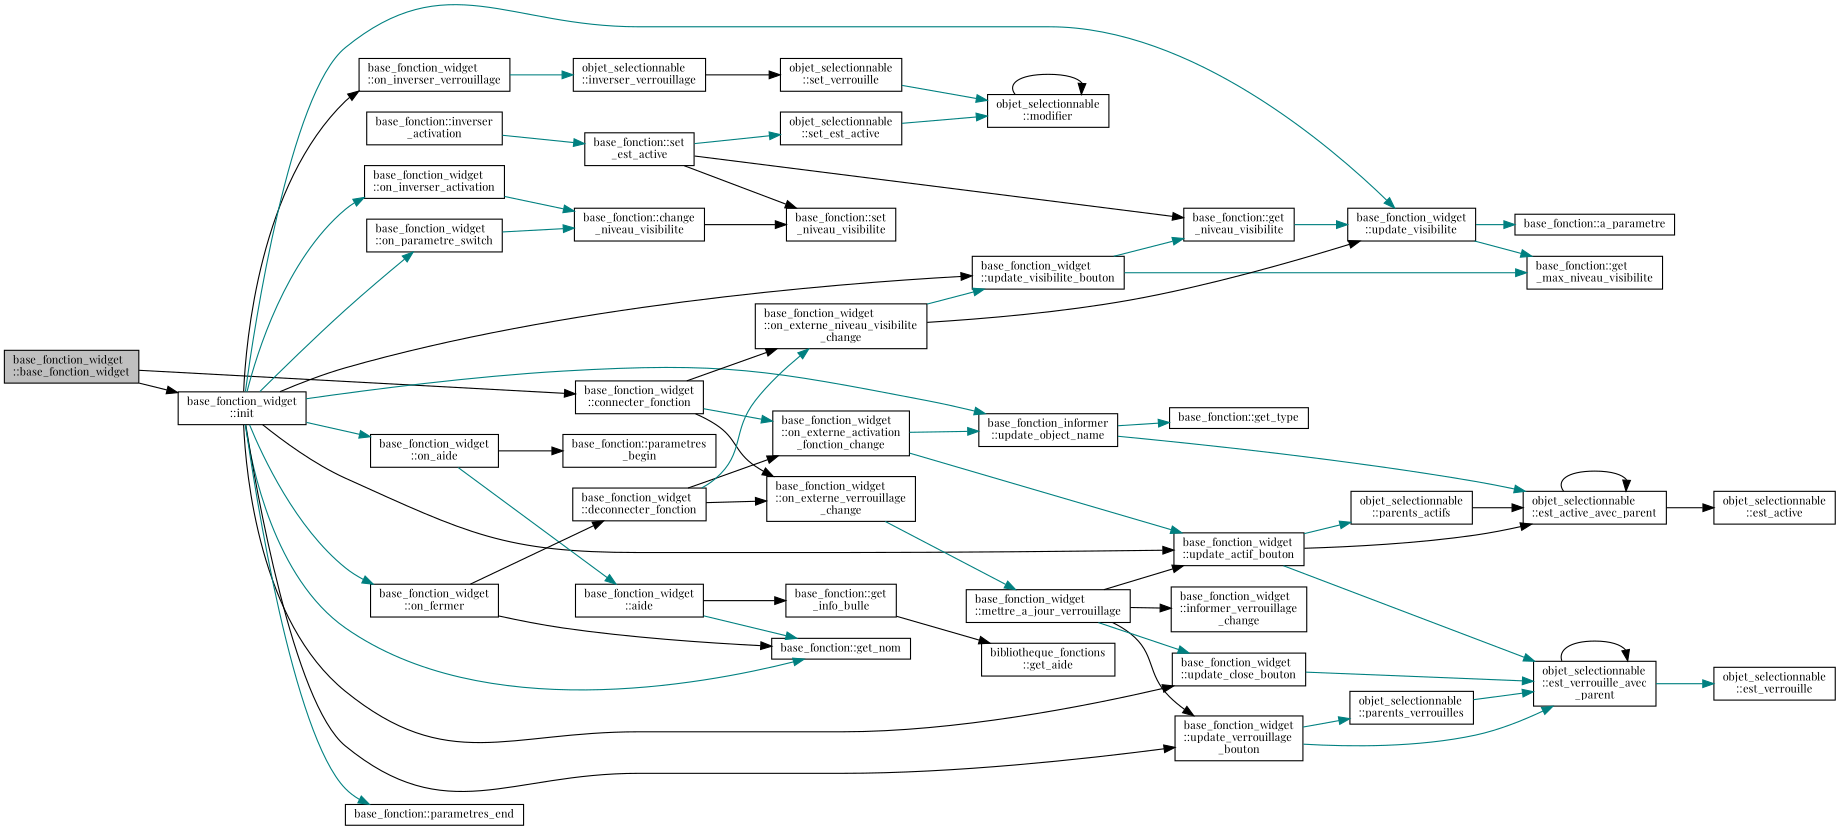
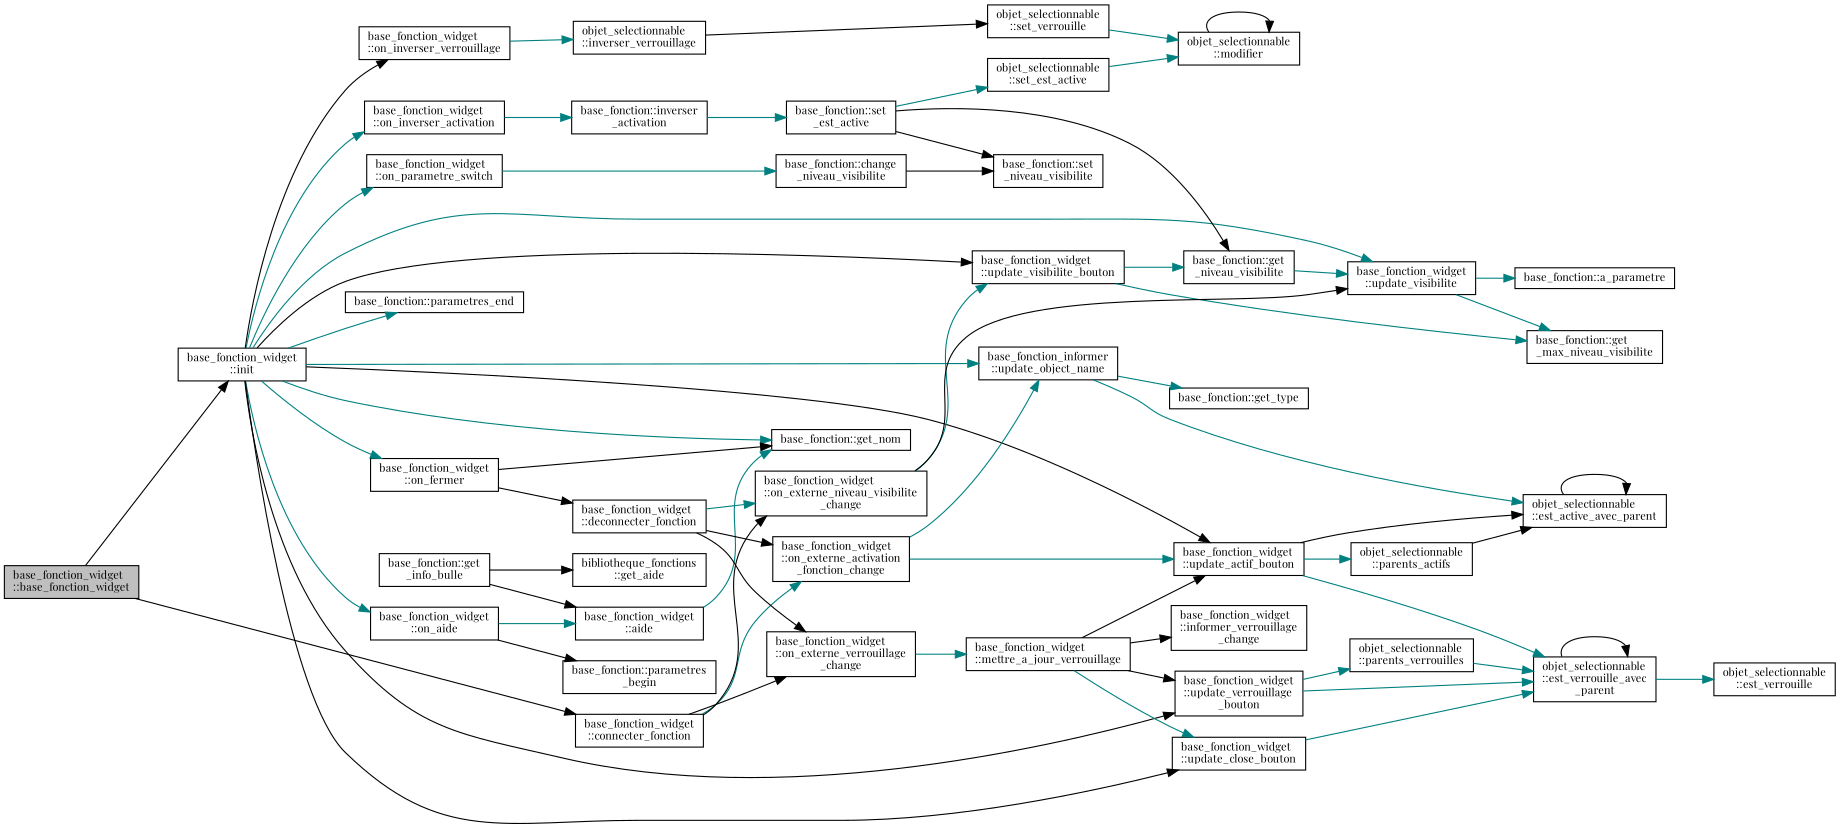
(534, 203) -> (532, 118)
(1775, 508) -> none
(739, 601) -> (528, 594)
